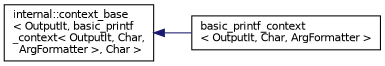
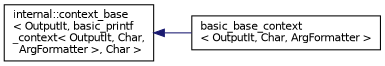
(286, 33) -> (286, 33)
